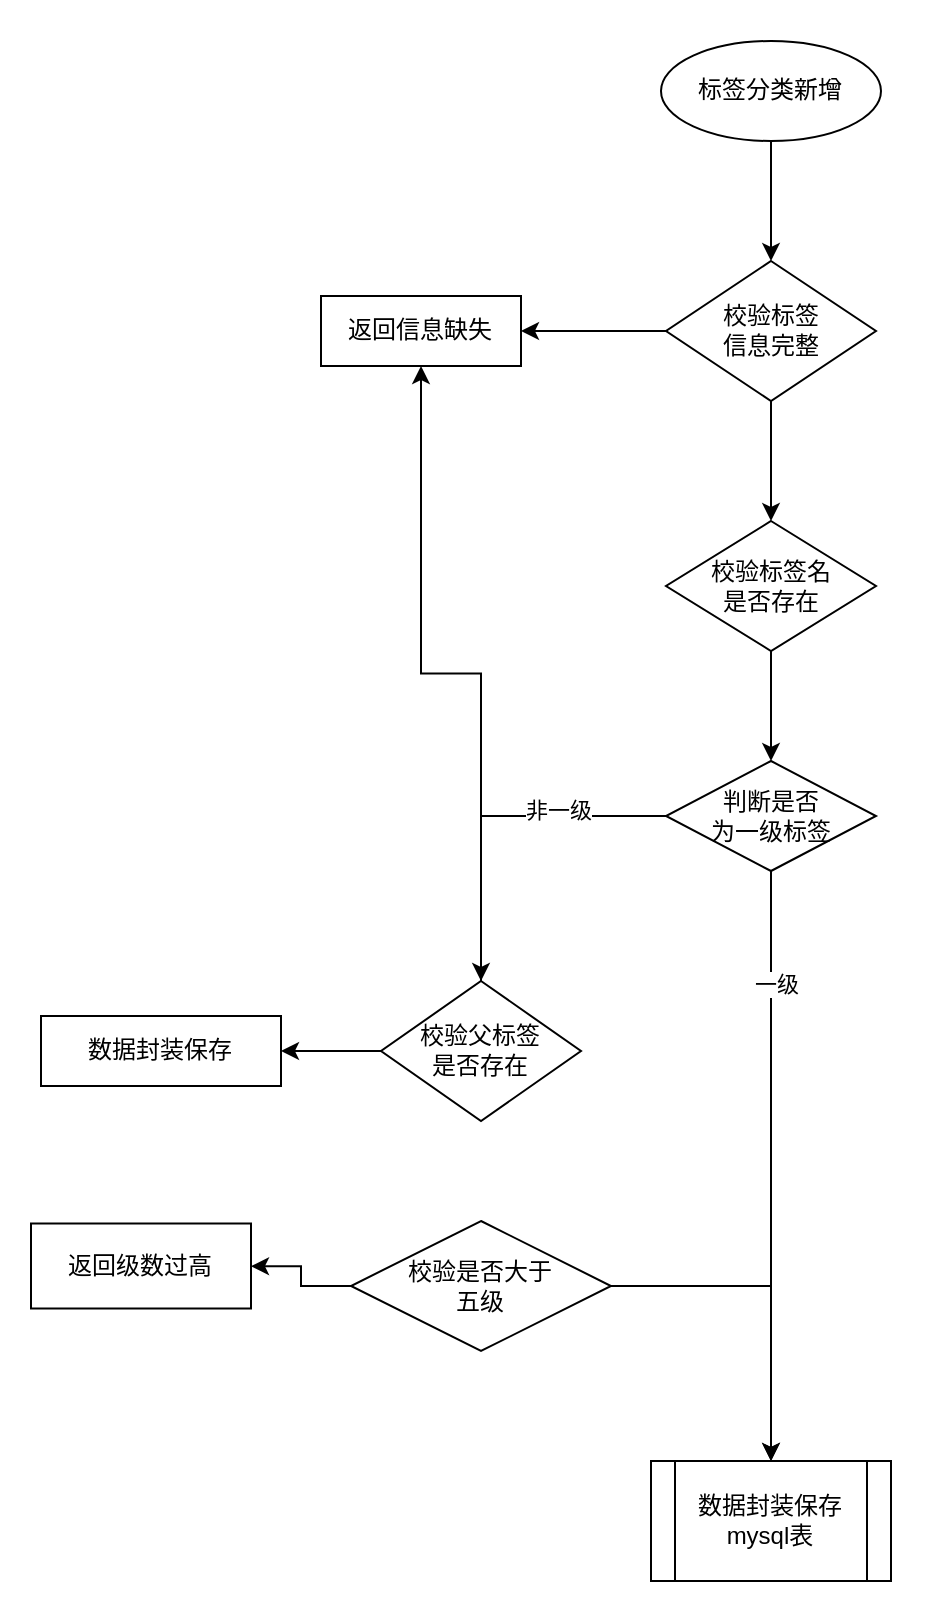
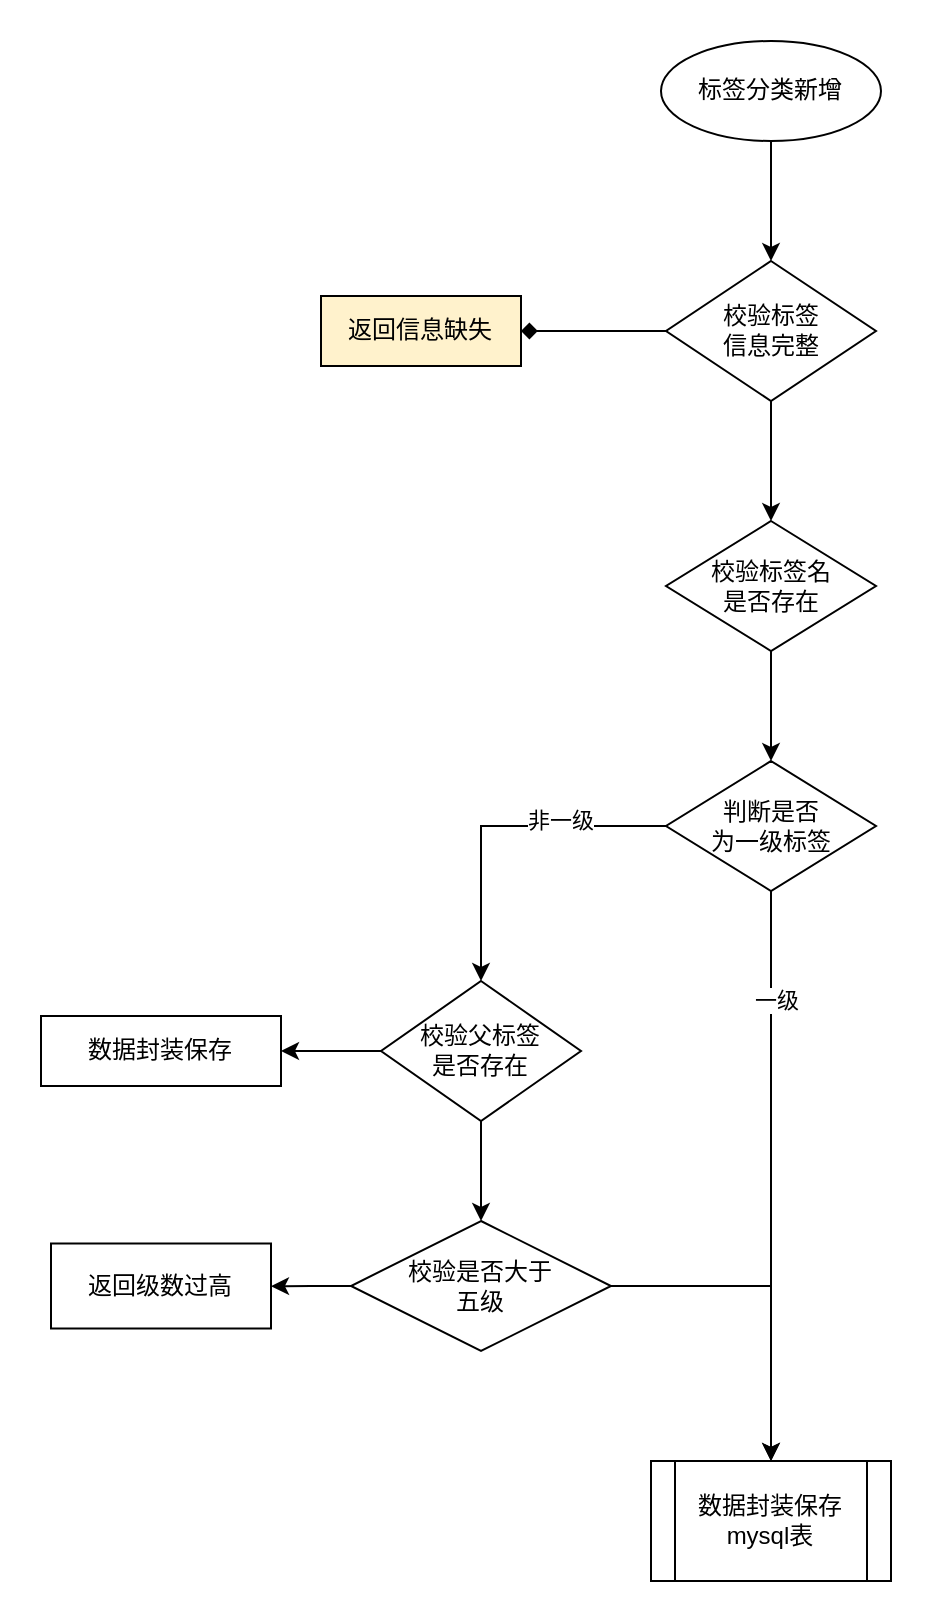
(421, 331) -> (421, 331)
(536, 331) -> (537, 331)
(421, 625) -> (481, 1164)
(771, 816) -> (771, 826)
(141, 1266) -> (161, 1286)
